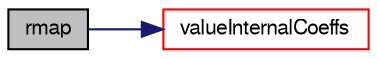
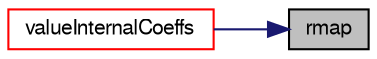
(115, 29) -> (241, 29)
